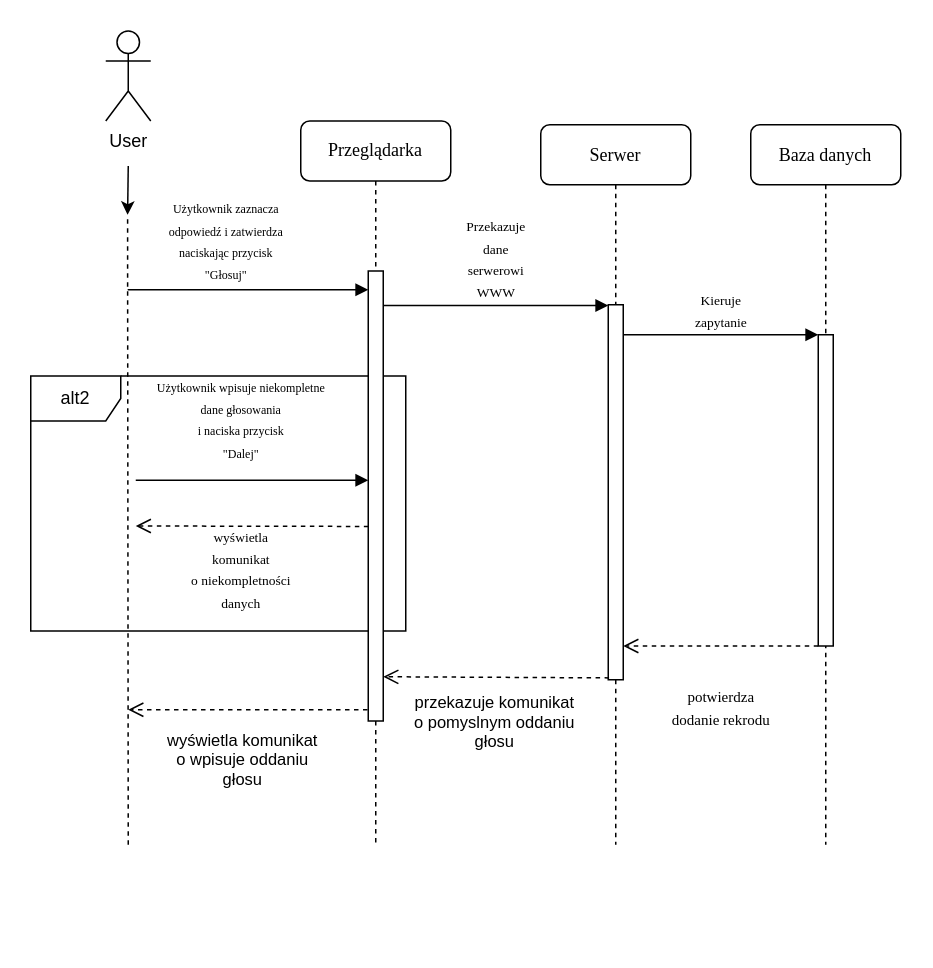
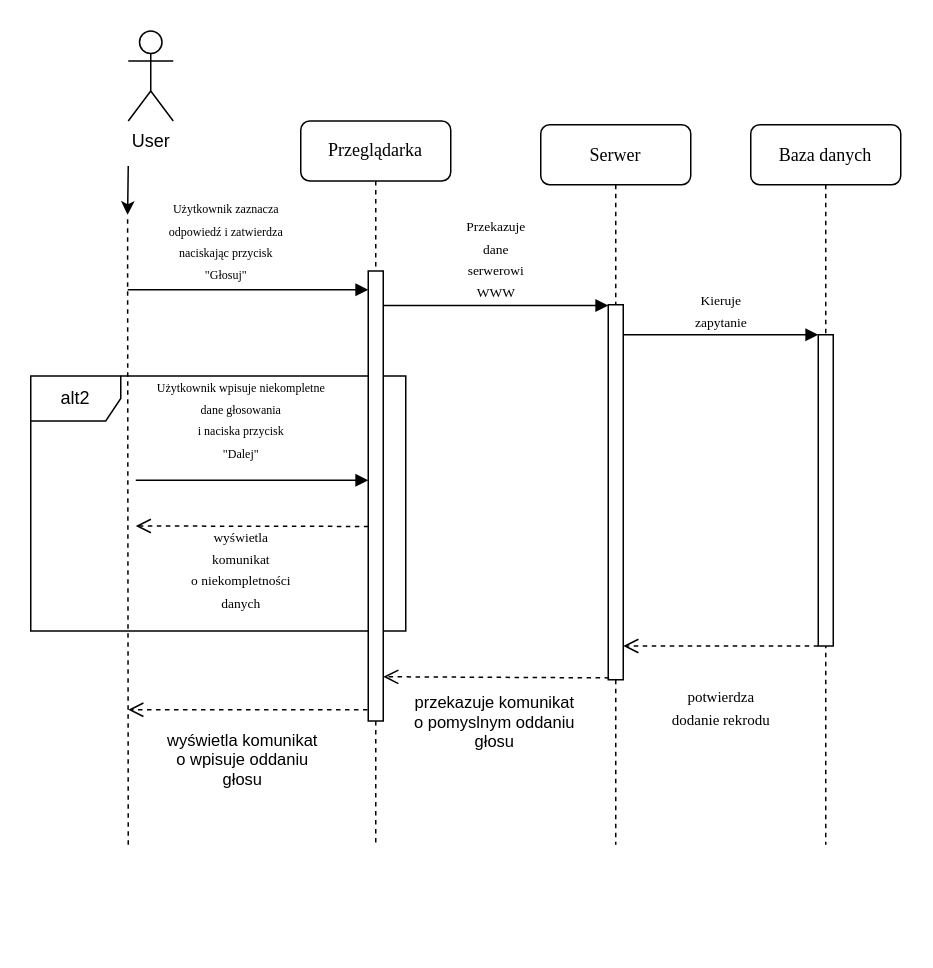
(128, 76) -> (151, 76)
